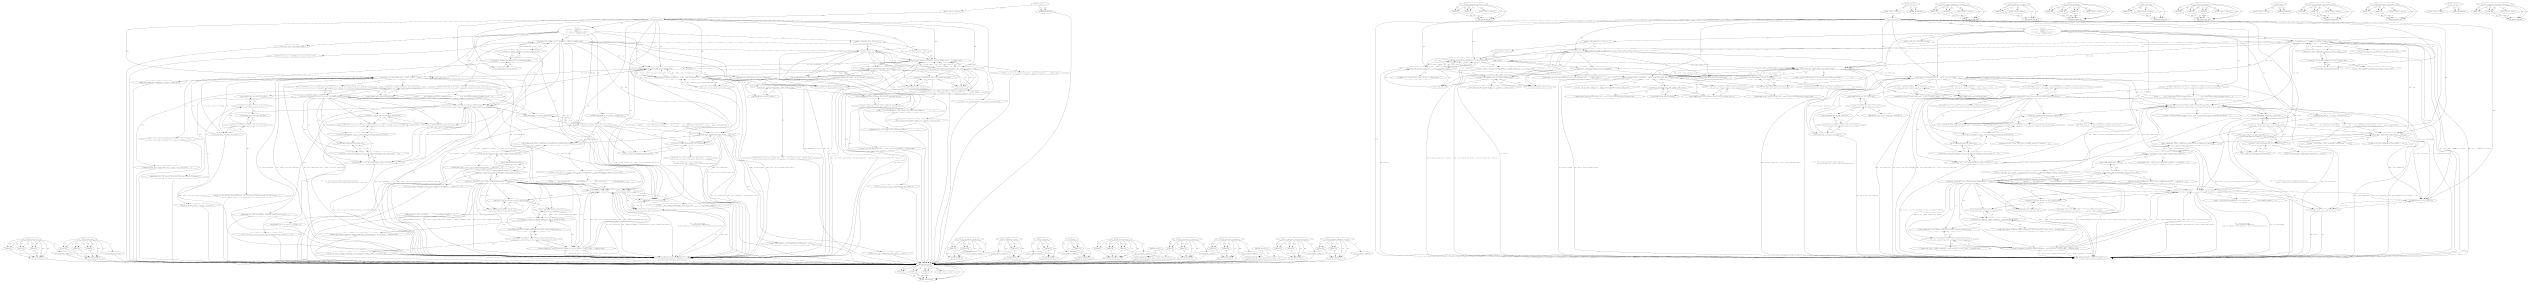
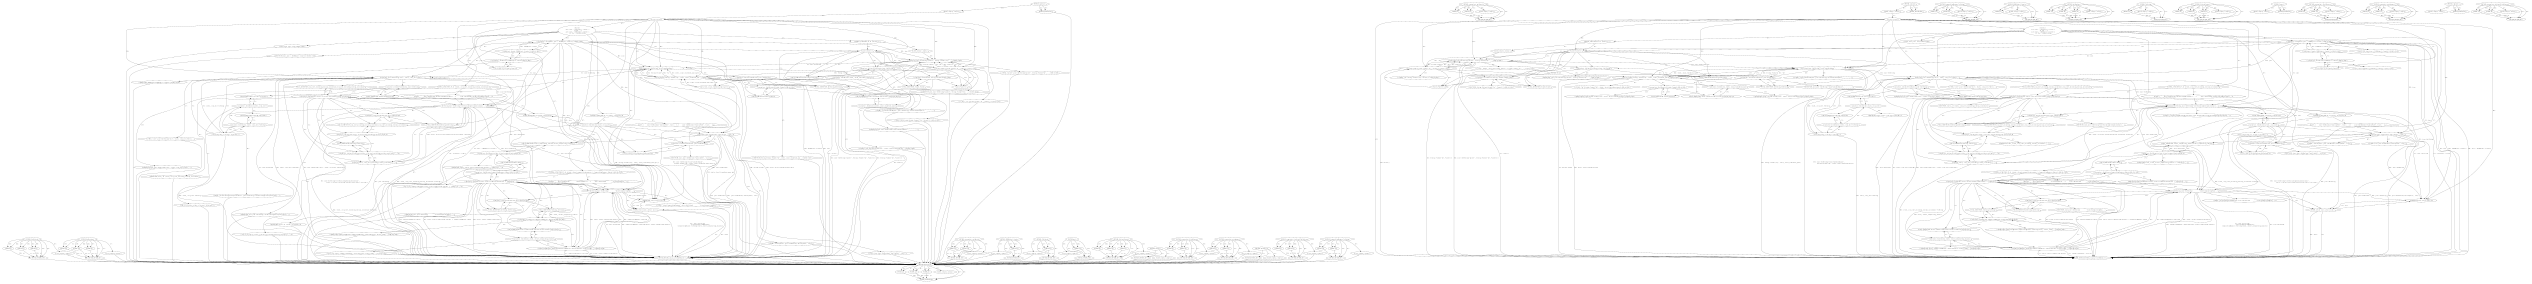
(894, 186) -> none
